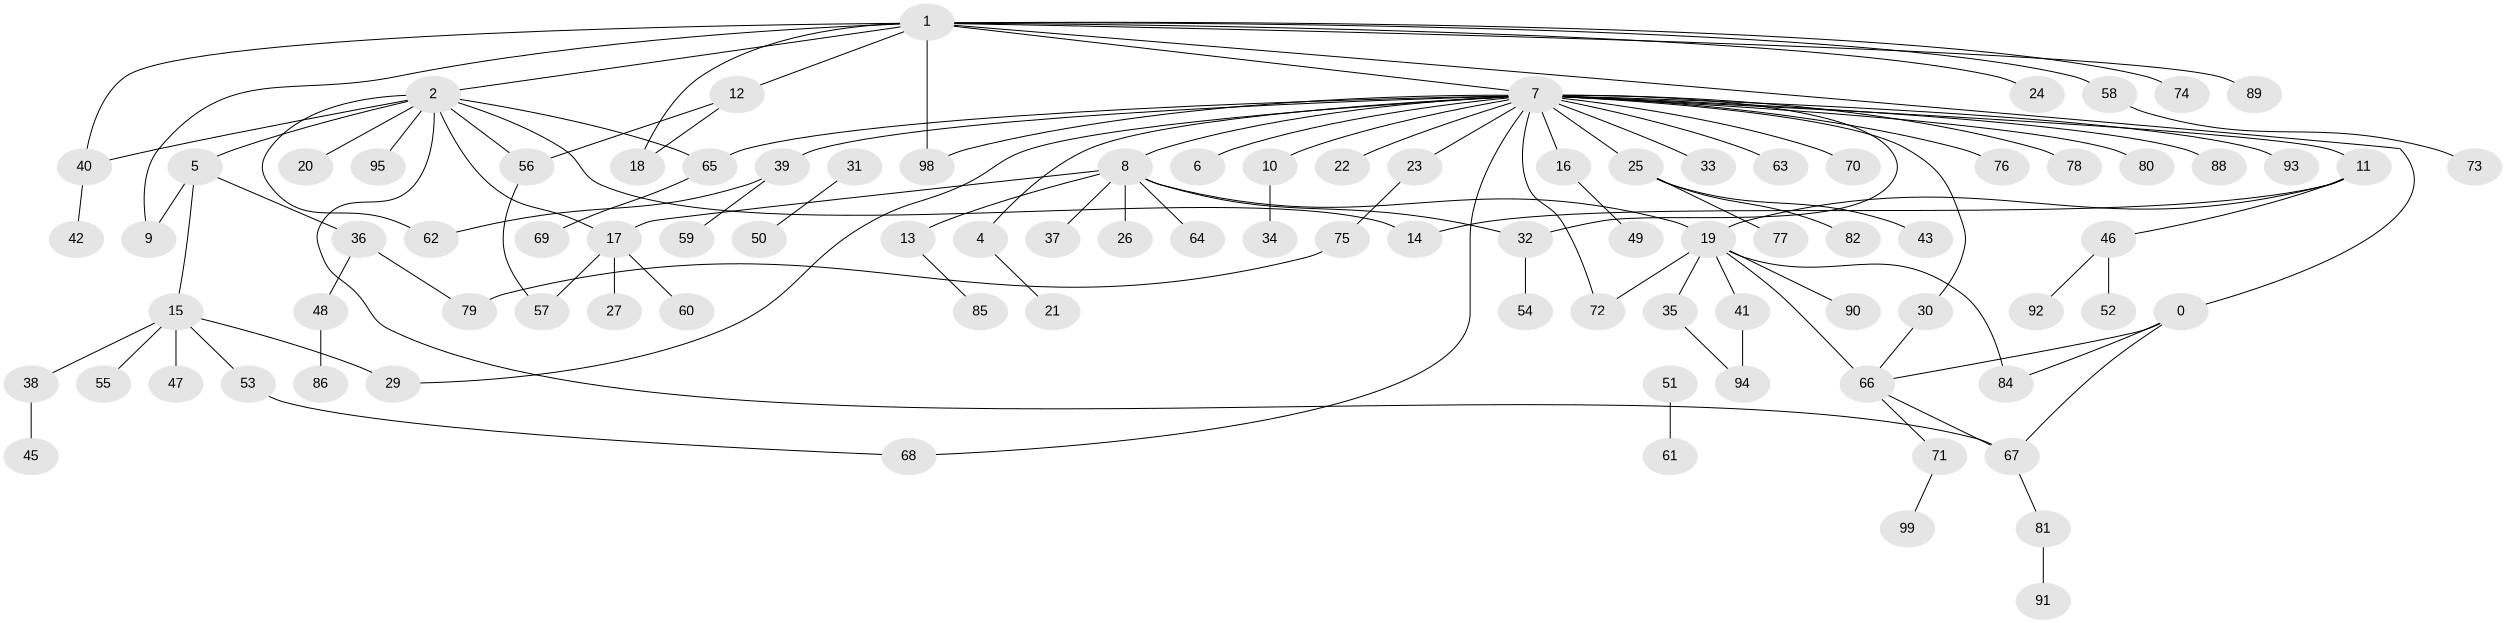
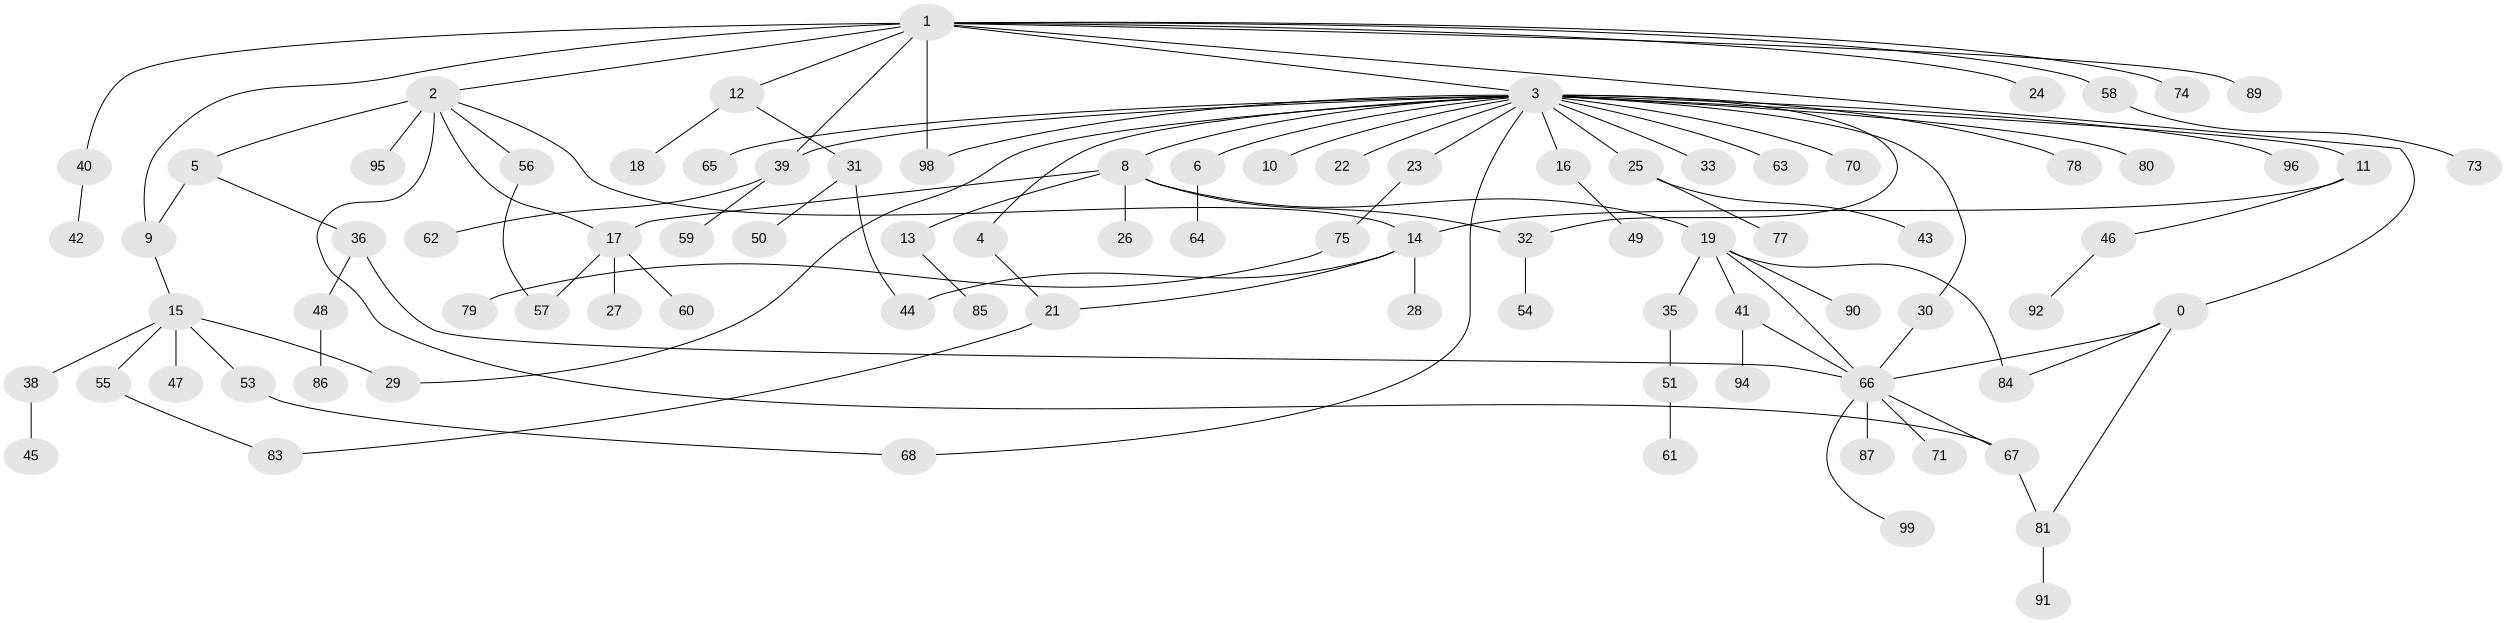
(739, 56) -> (855, 95)
(1535, 95) -> (1535, 95)
(576, 122) -> none
(258, 129) -> none
(636, 129) -> (796, 131)
(262, 167) -> none
(306, 167) -> none
(2002, 167) -> none
(2219, 167) -> none
(2292, 167) -> (2292, 167)
(1160, 202) -> (1198, 201)
(2036, 203) -> none
(187, 239) -> (162, 275)
(542, 239) -> none
(1053, 239) -> none
(1270, 239) -> none
(1853, 239) -> none
(414, 276) -> (1088, 357)
none -> (1239, 289)
none -> (908, 312)
none -> (1415, 312)
(1598, 312) -> none
(2109, 312) -> none
(1706, 348) -> (1670, 348)
none -> (1805, 348)
(2090, 378) -> (2112, 420)
none -> (276, 457)
none -> (1867, 457)
(1924, 493) -> (1829, 469)
